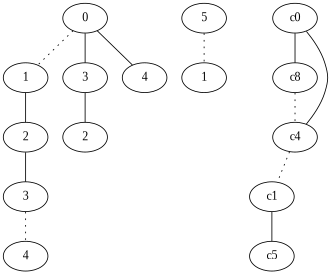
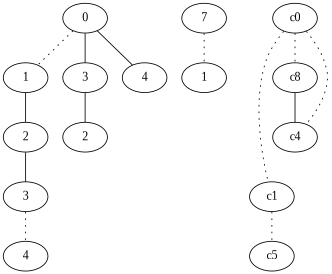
(204, 18) -> (204, 18)
(295, 48) -> (295, 48)
(328, 78) -> (328, 78)
(295, 108) -> (295, 108)
(283, 167) -> (259, 104)
(272, 227) -> (272, 227)
